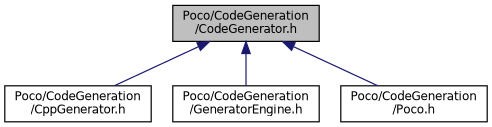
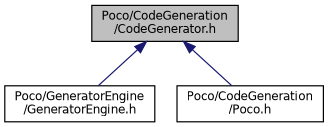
(78, 104) -> none
(246, 104) -> (80, 104)
